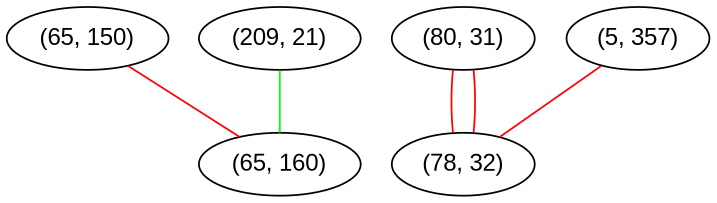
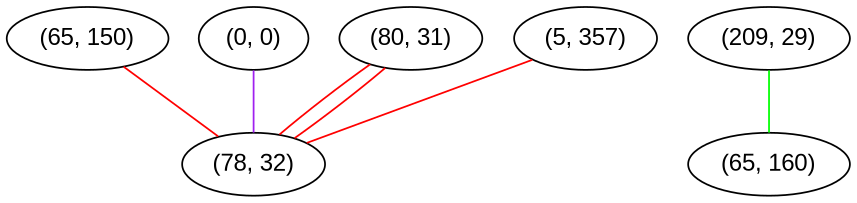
none -> (254, 38)
(280, 38) -> (769, 38)
(184, 101) -> (171, 102)
